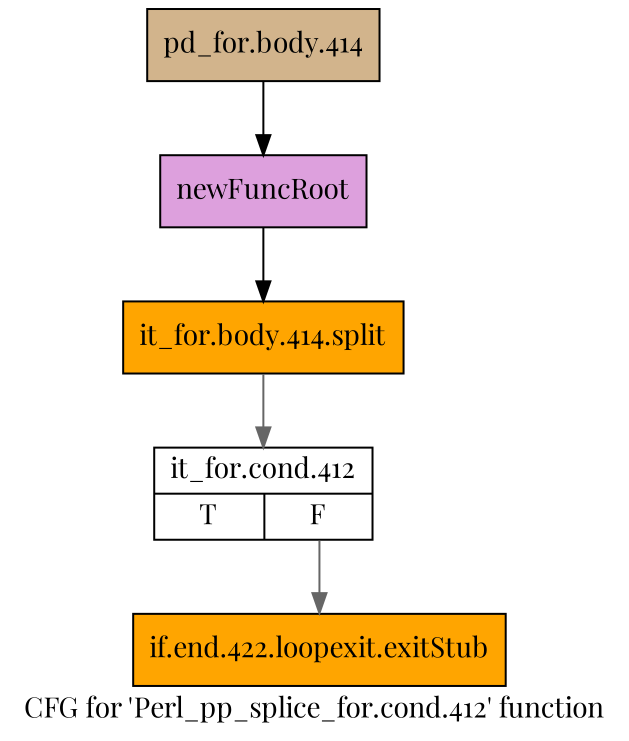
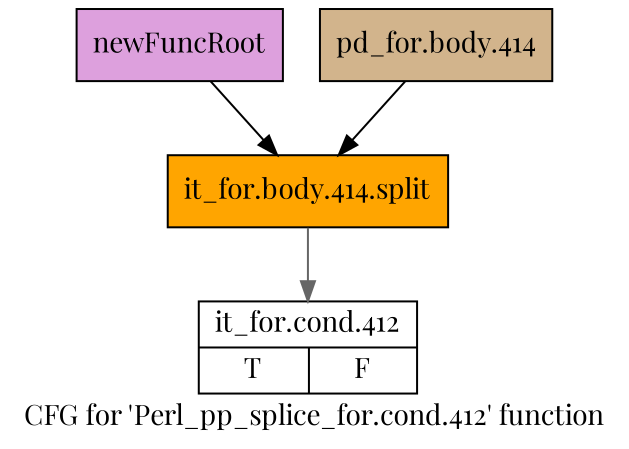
(263, 108) -> (379, 111)
(319, 650) -> none
